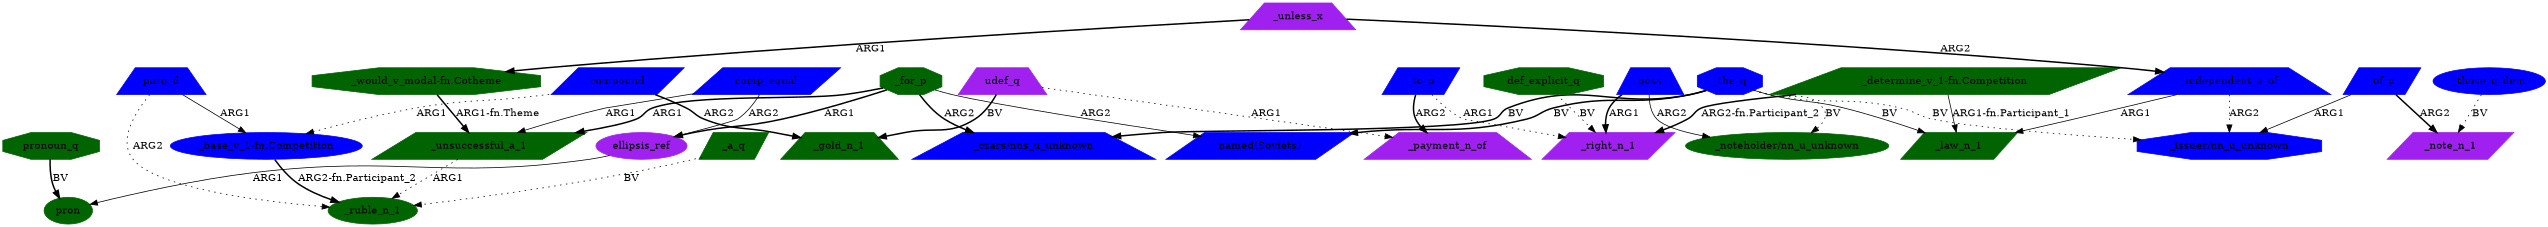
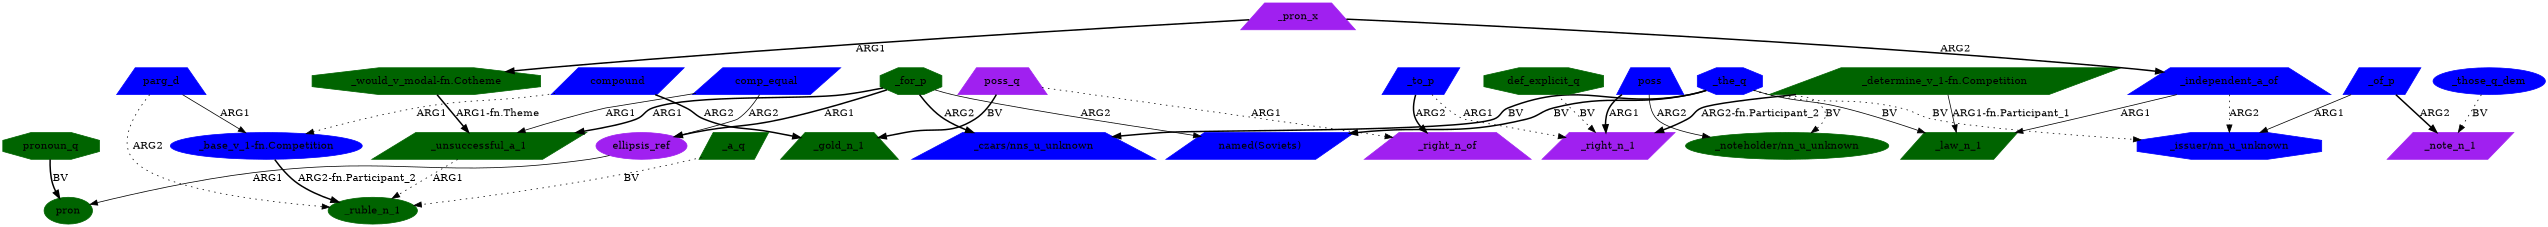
(1298, 16) -> (1298, 16)
(1003, 81) -> (1003, 81)
(1448, 146) -> (1448, 146)
